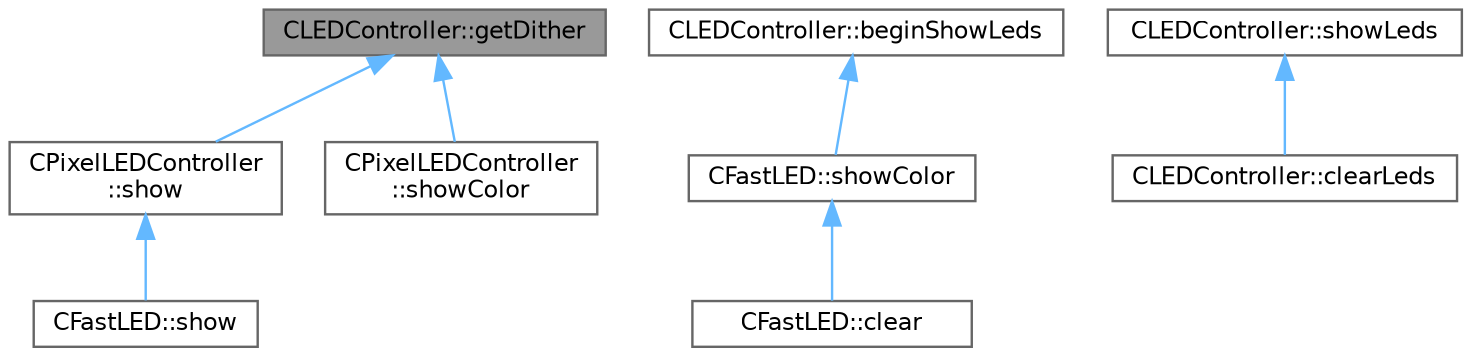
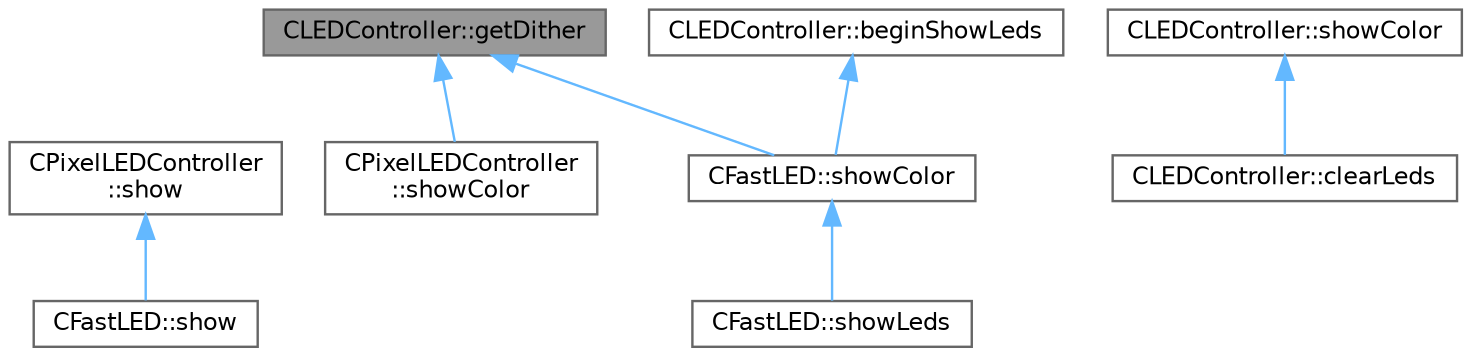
(1285, 33) -> (1285, 33)
(293, 104) -> (645, 110)
(832, 324) -> (832, 324)
